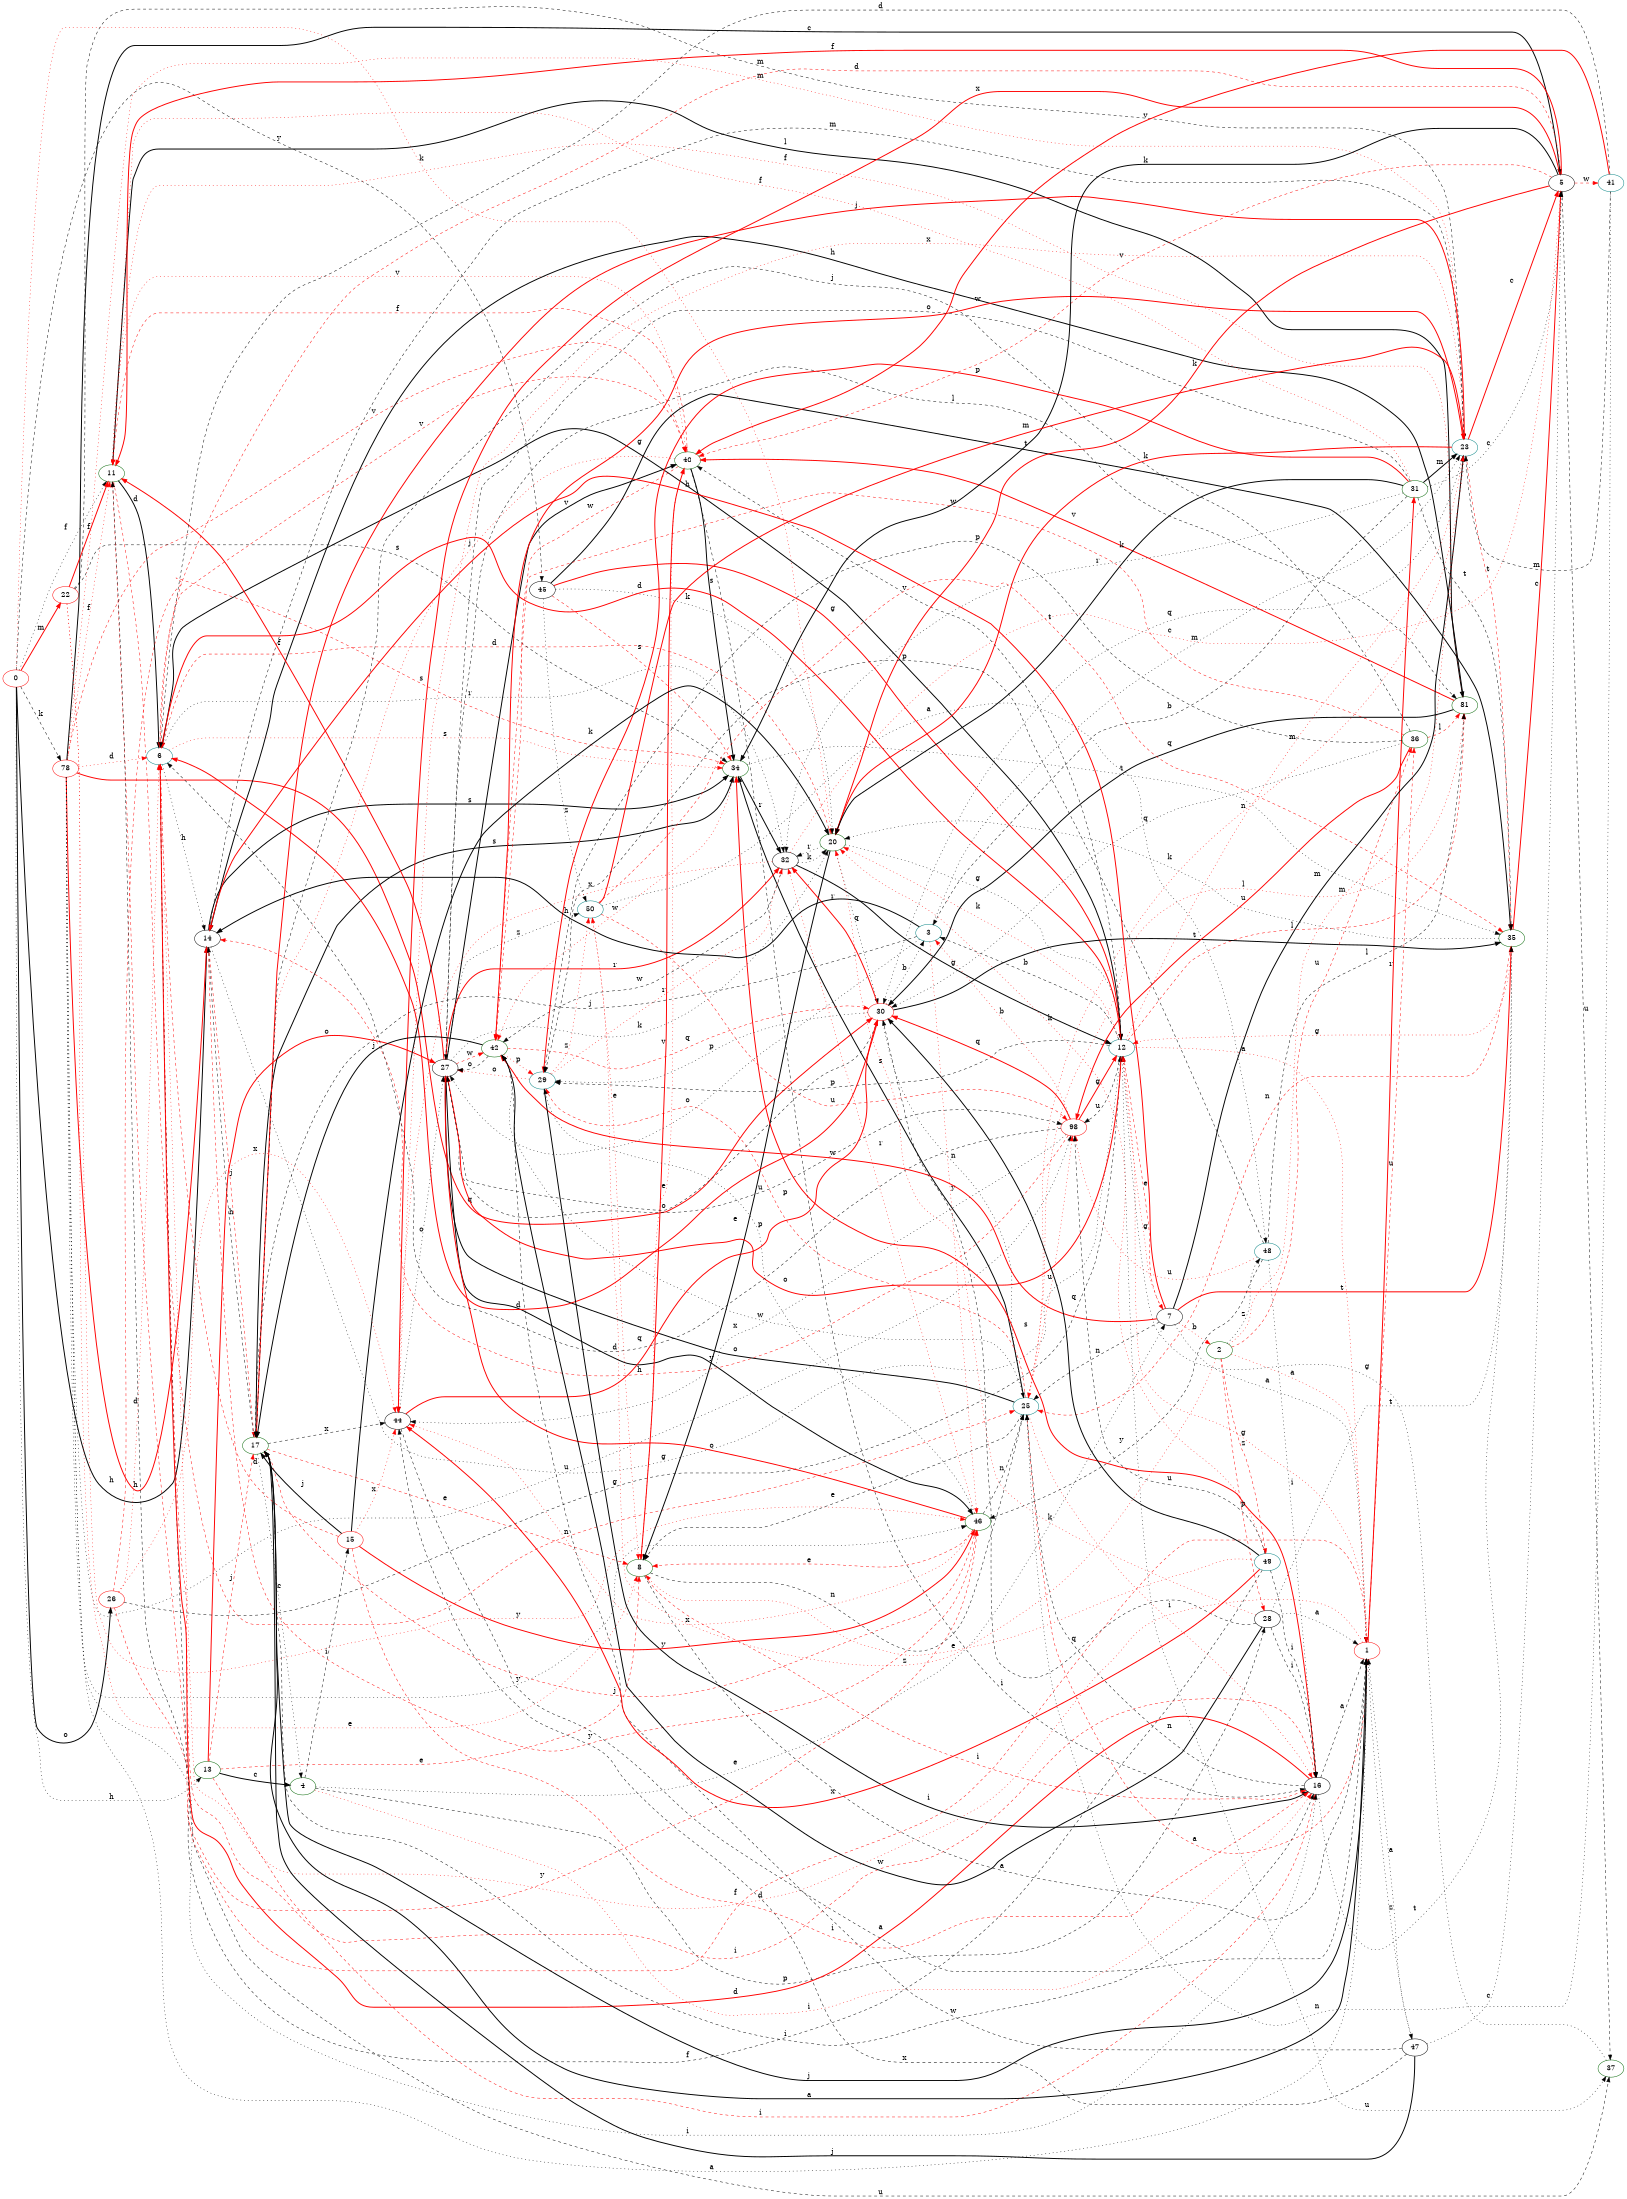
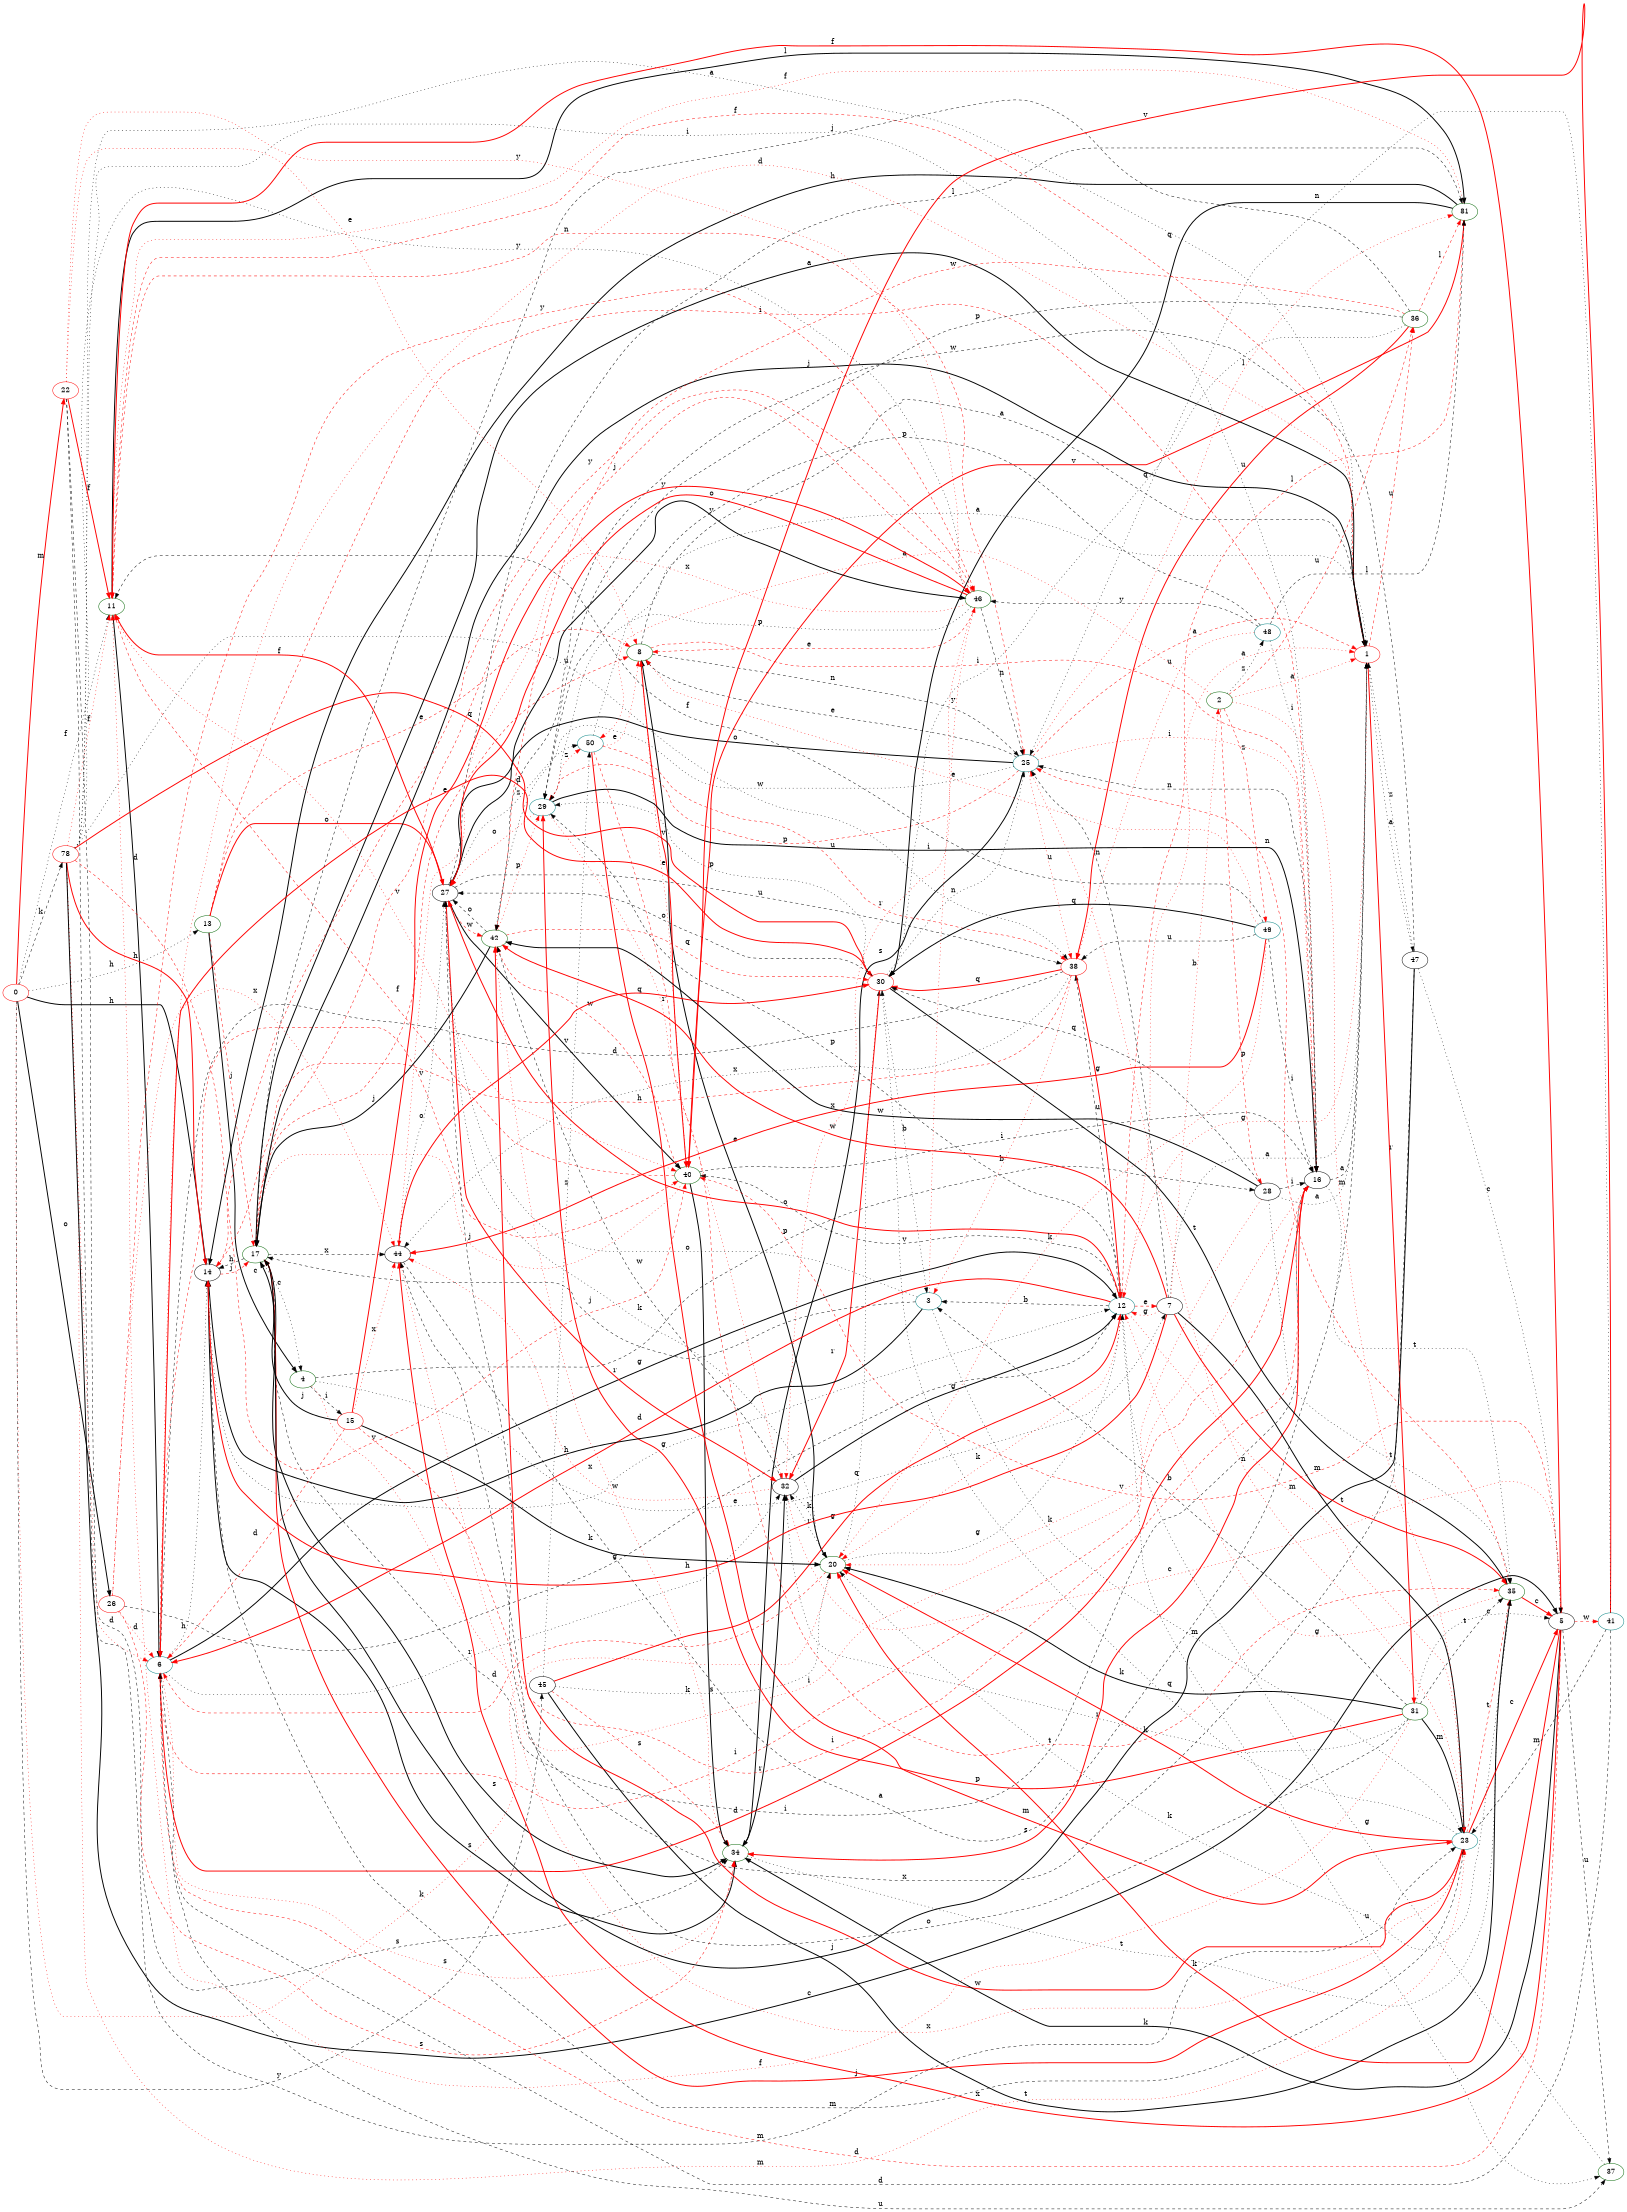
(1087, 734) -> (927, 513)
(1074, 1127) -> (1074, 967)
(905, 1661) -> (905, 554)
